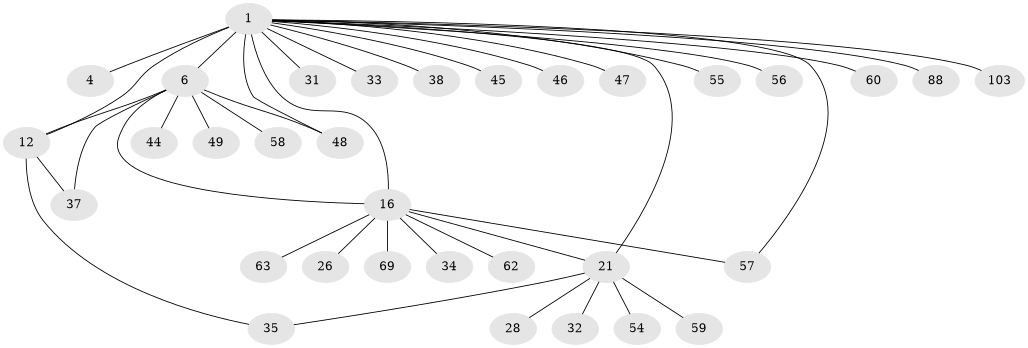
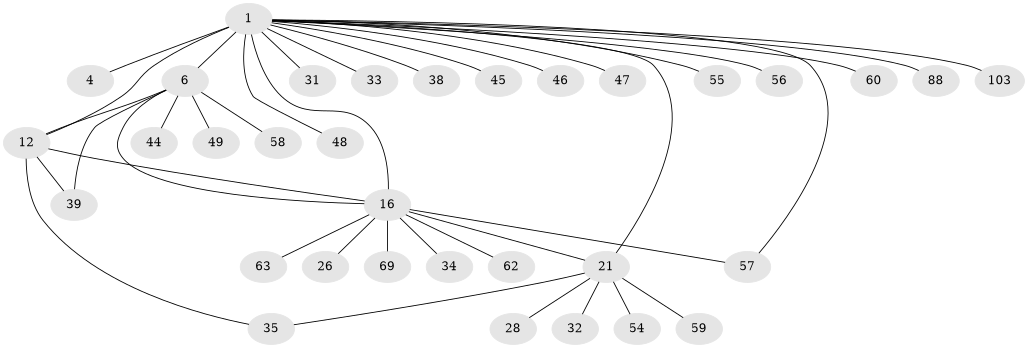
(263, 111) -> none
none -> (206, 177)
(74, 205) -> (74, 205)
